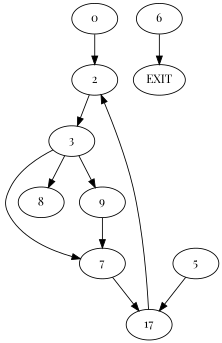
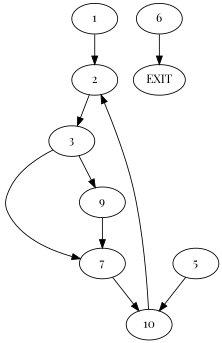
(95, 19) -> (95, 19)
(41, 202) -> none
(149, 325) -> (149, 325)
